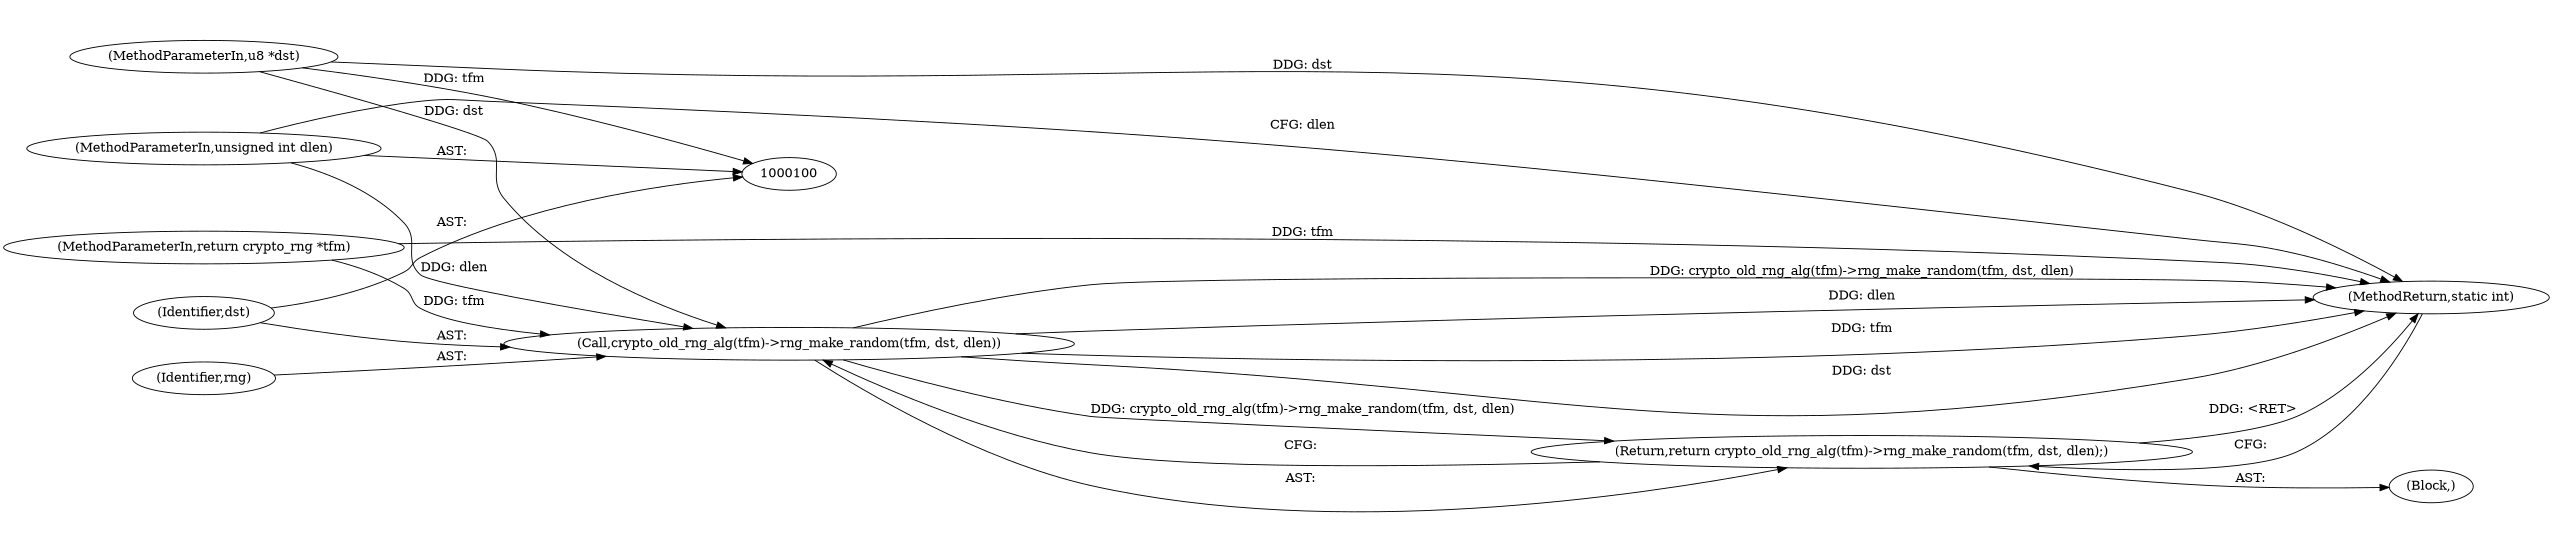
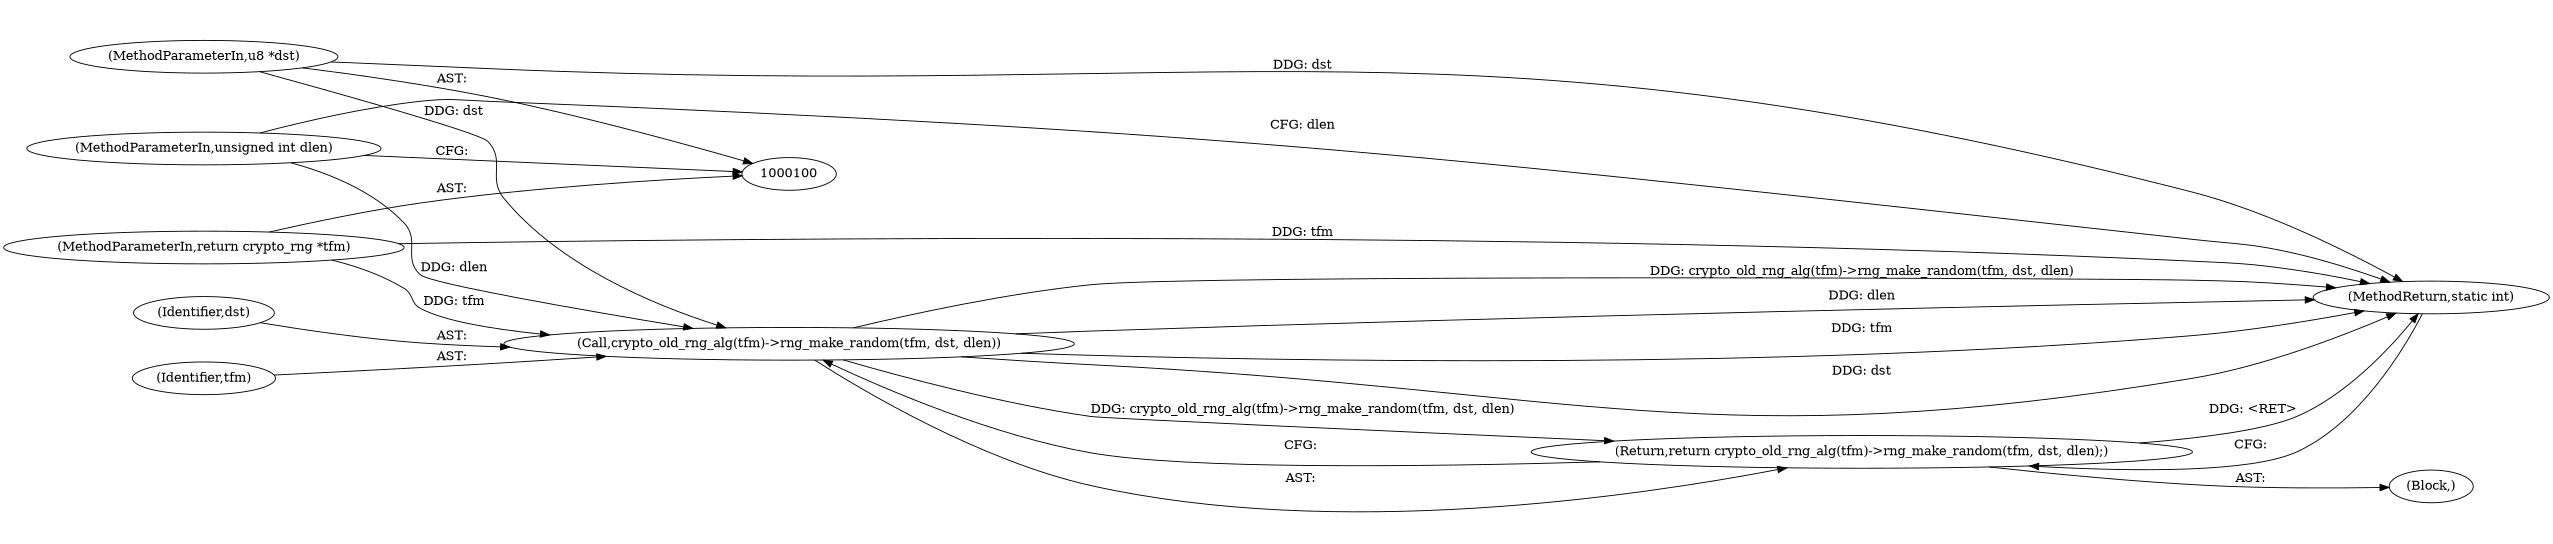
(454, 79) -> (454, 79)
(454, 152) -> (454, 152)
(496, 226) -> (488, 195)
(204, 378) -> (204, 378)
